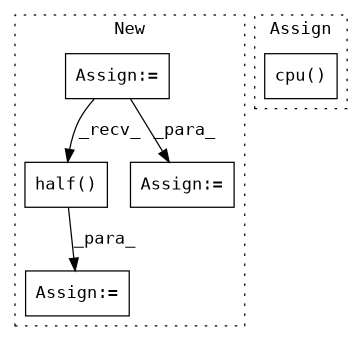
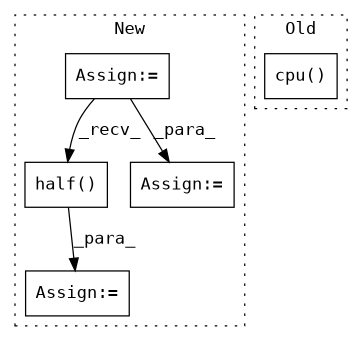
(301, 29) -> (301, 29)
